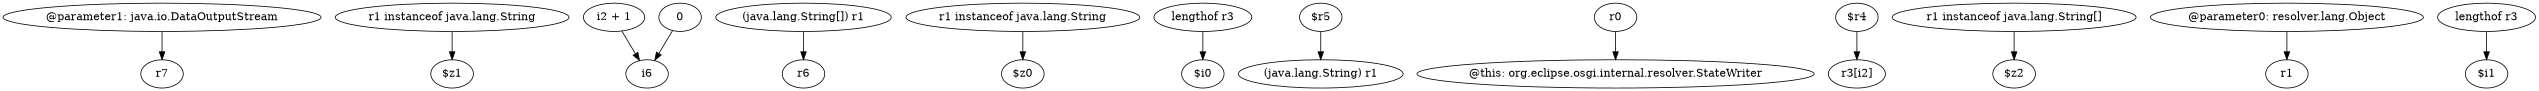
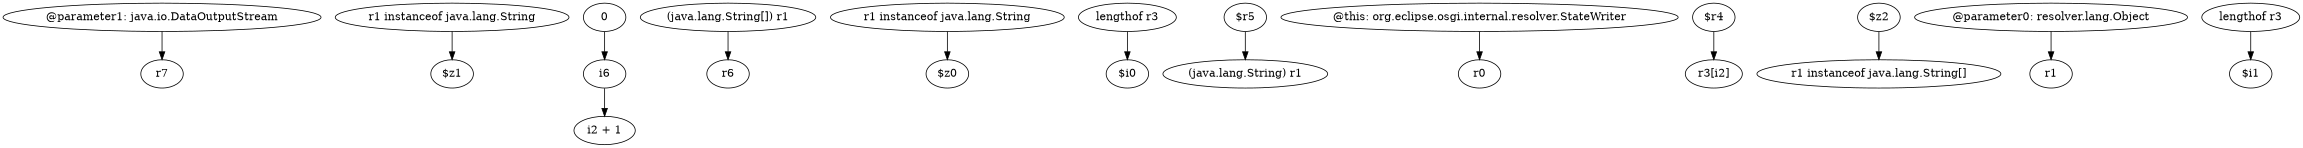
(629, 42) -> (605, 98)
(1616, 42) -> (1480, 42)
(2014, 42) -> (1879, 42)
